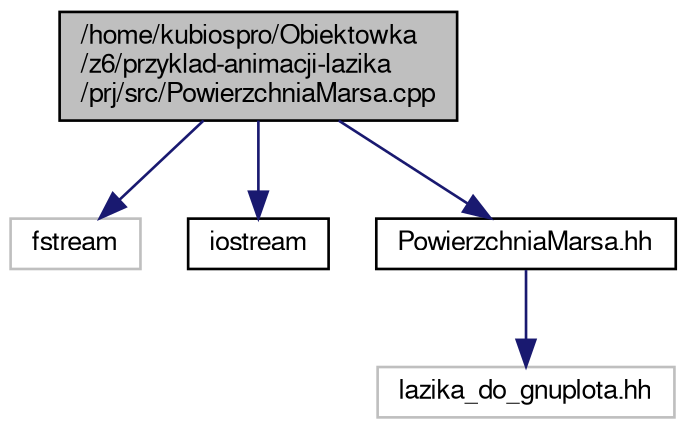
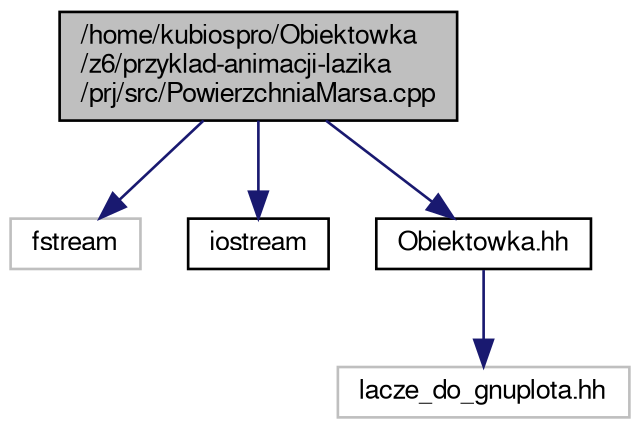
(526, 244) -> (484, 244)
(526, 392) -> (484, 392)
